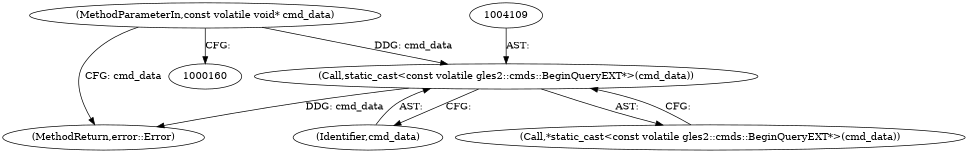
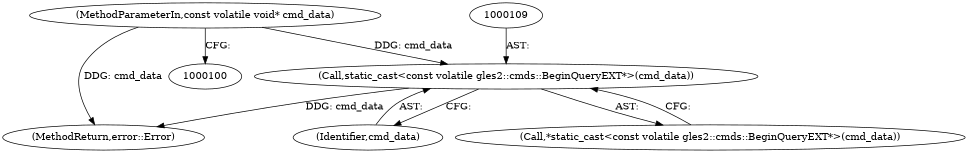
(506, 15) -> (506, 15)
(123, 76) -> (123, 76)
(205, 76) -> (205, 76)
